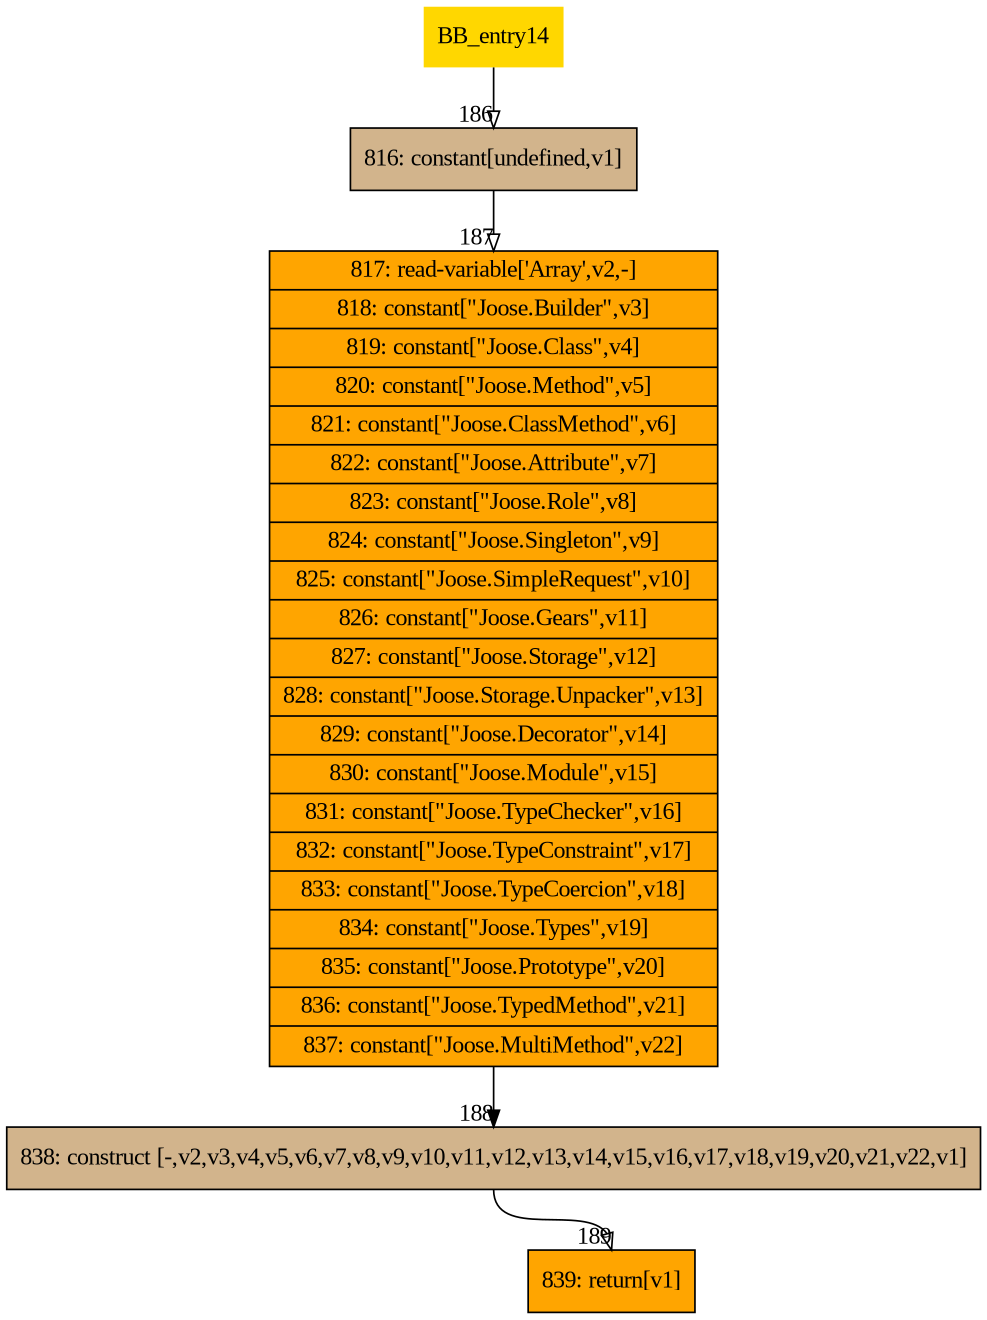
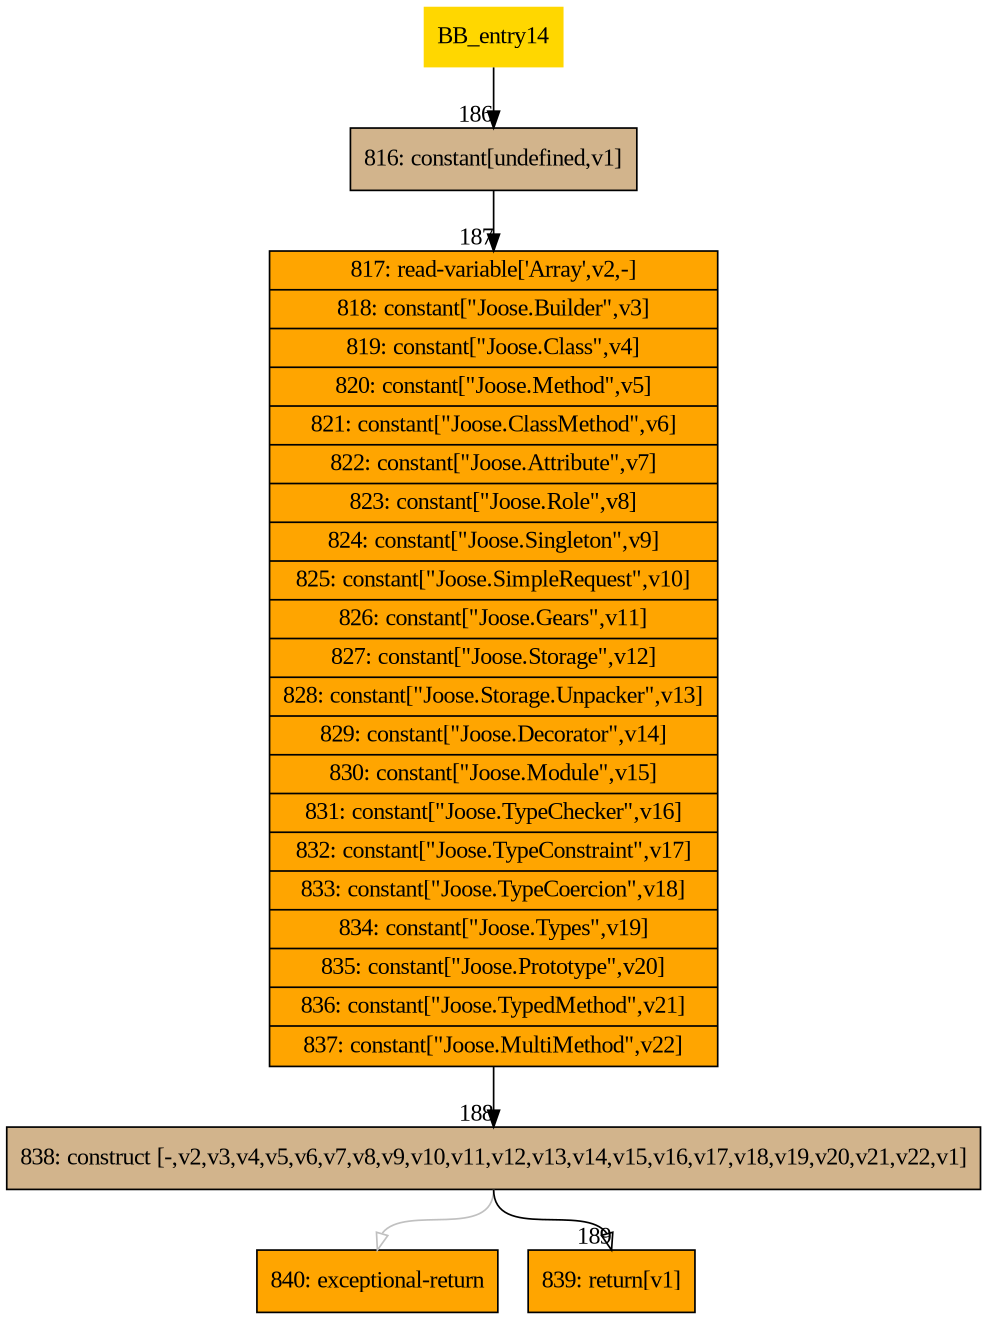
(494, 89) -> (494, 89)
(494, 212) -> (494, 212)
none -> (377, 1281)
